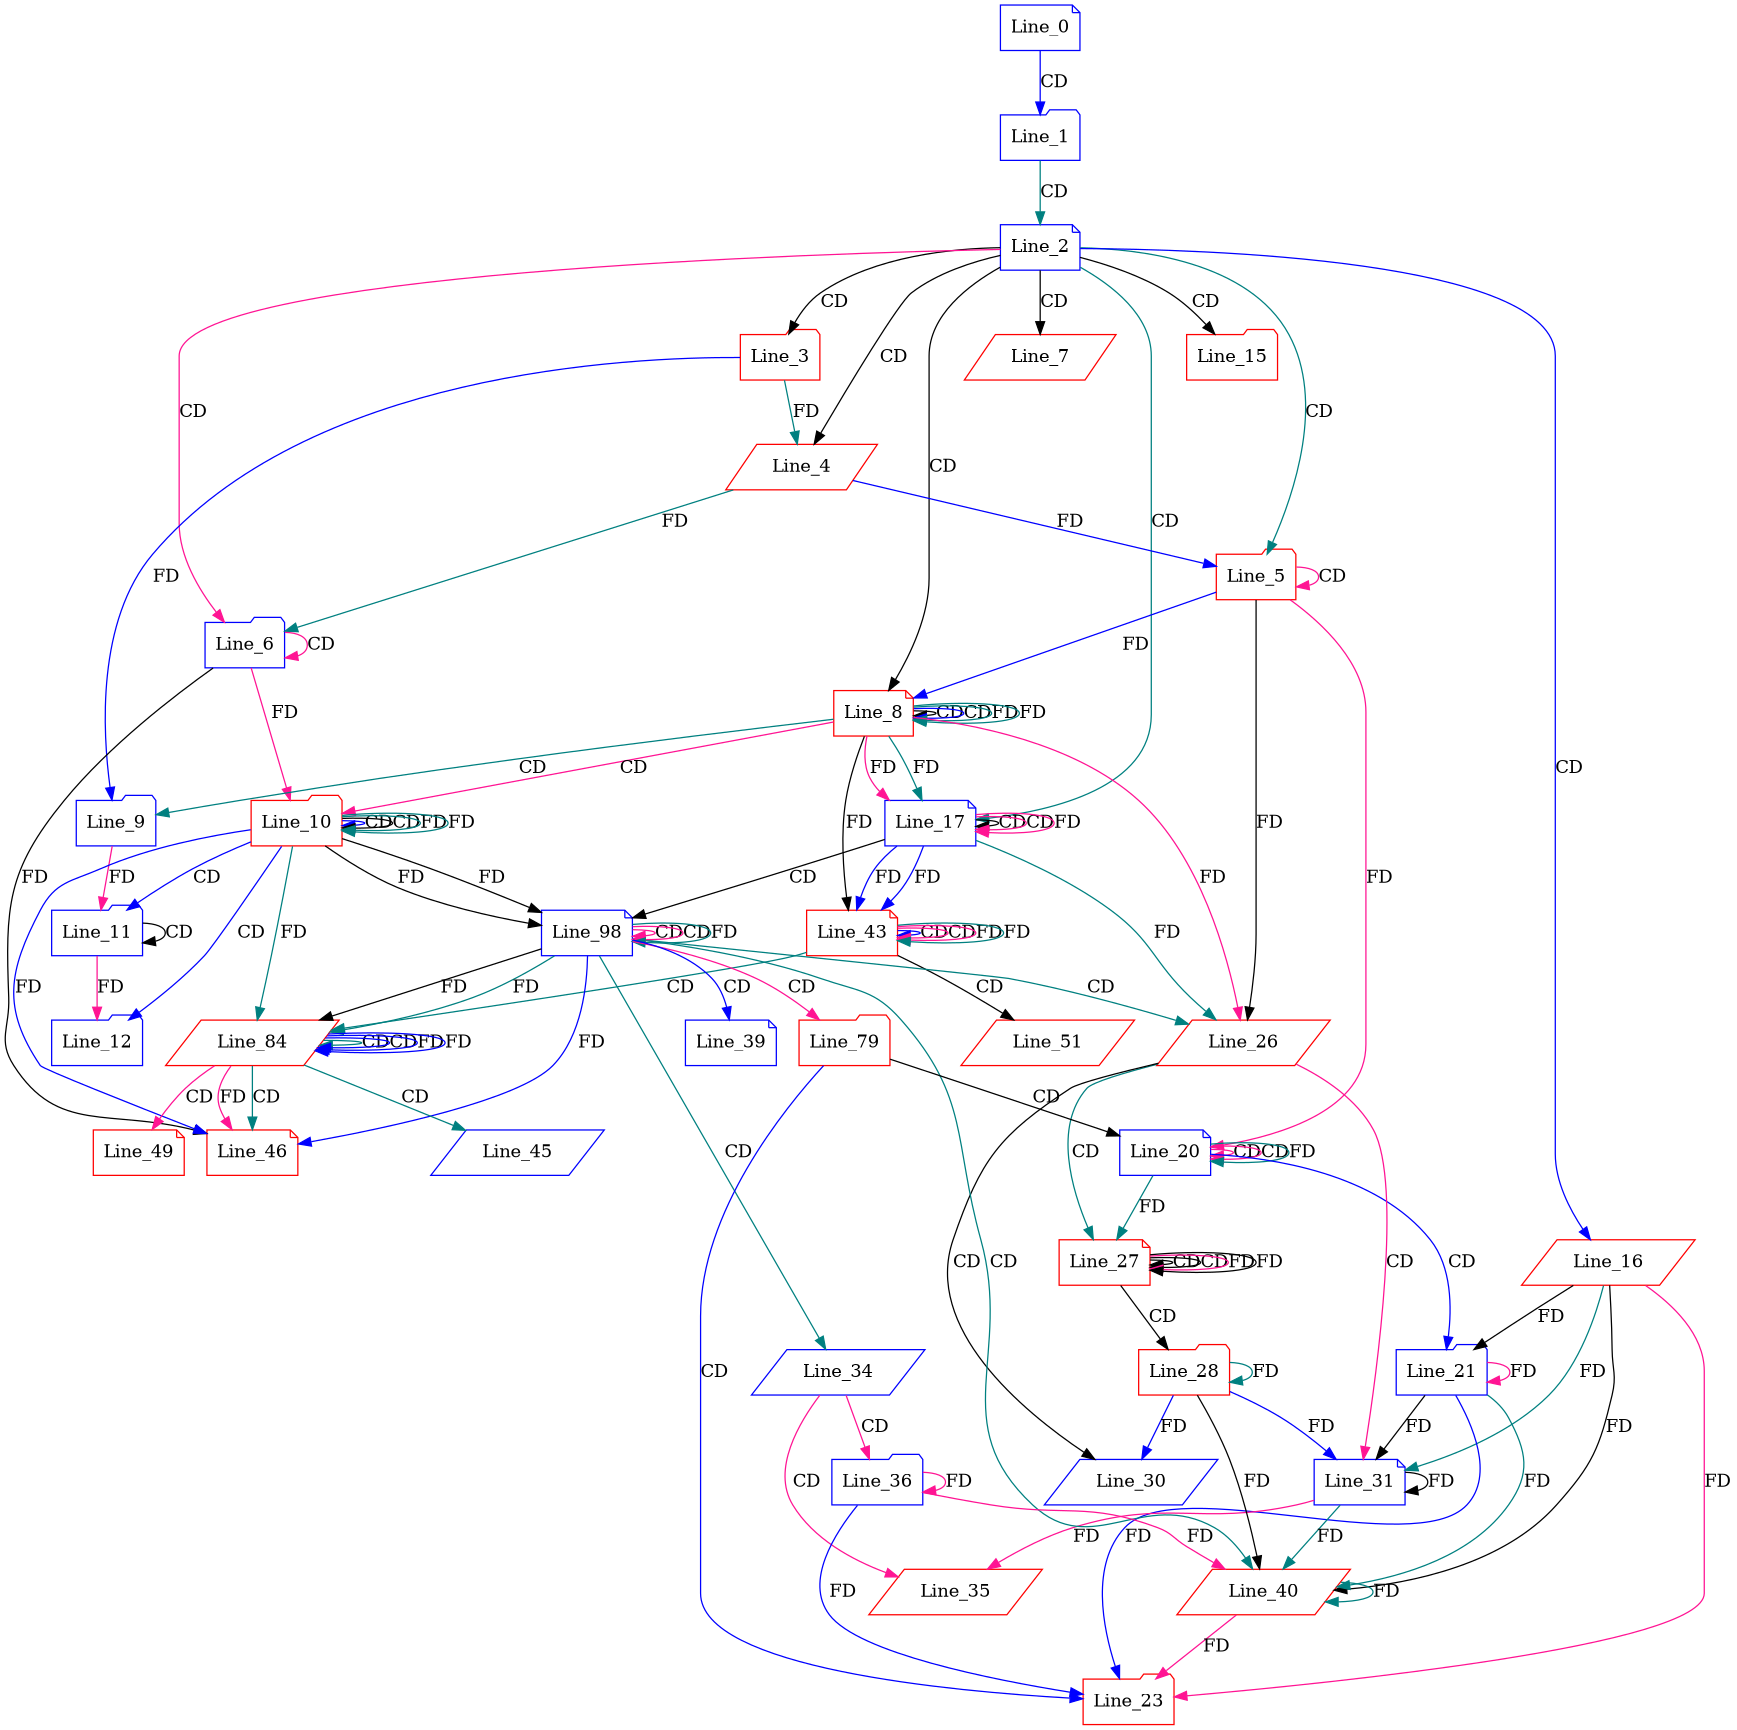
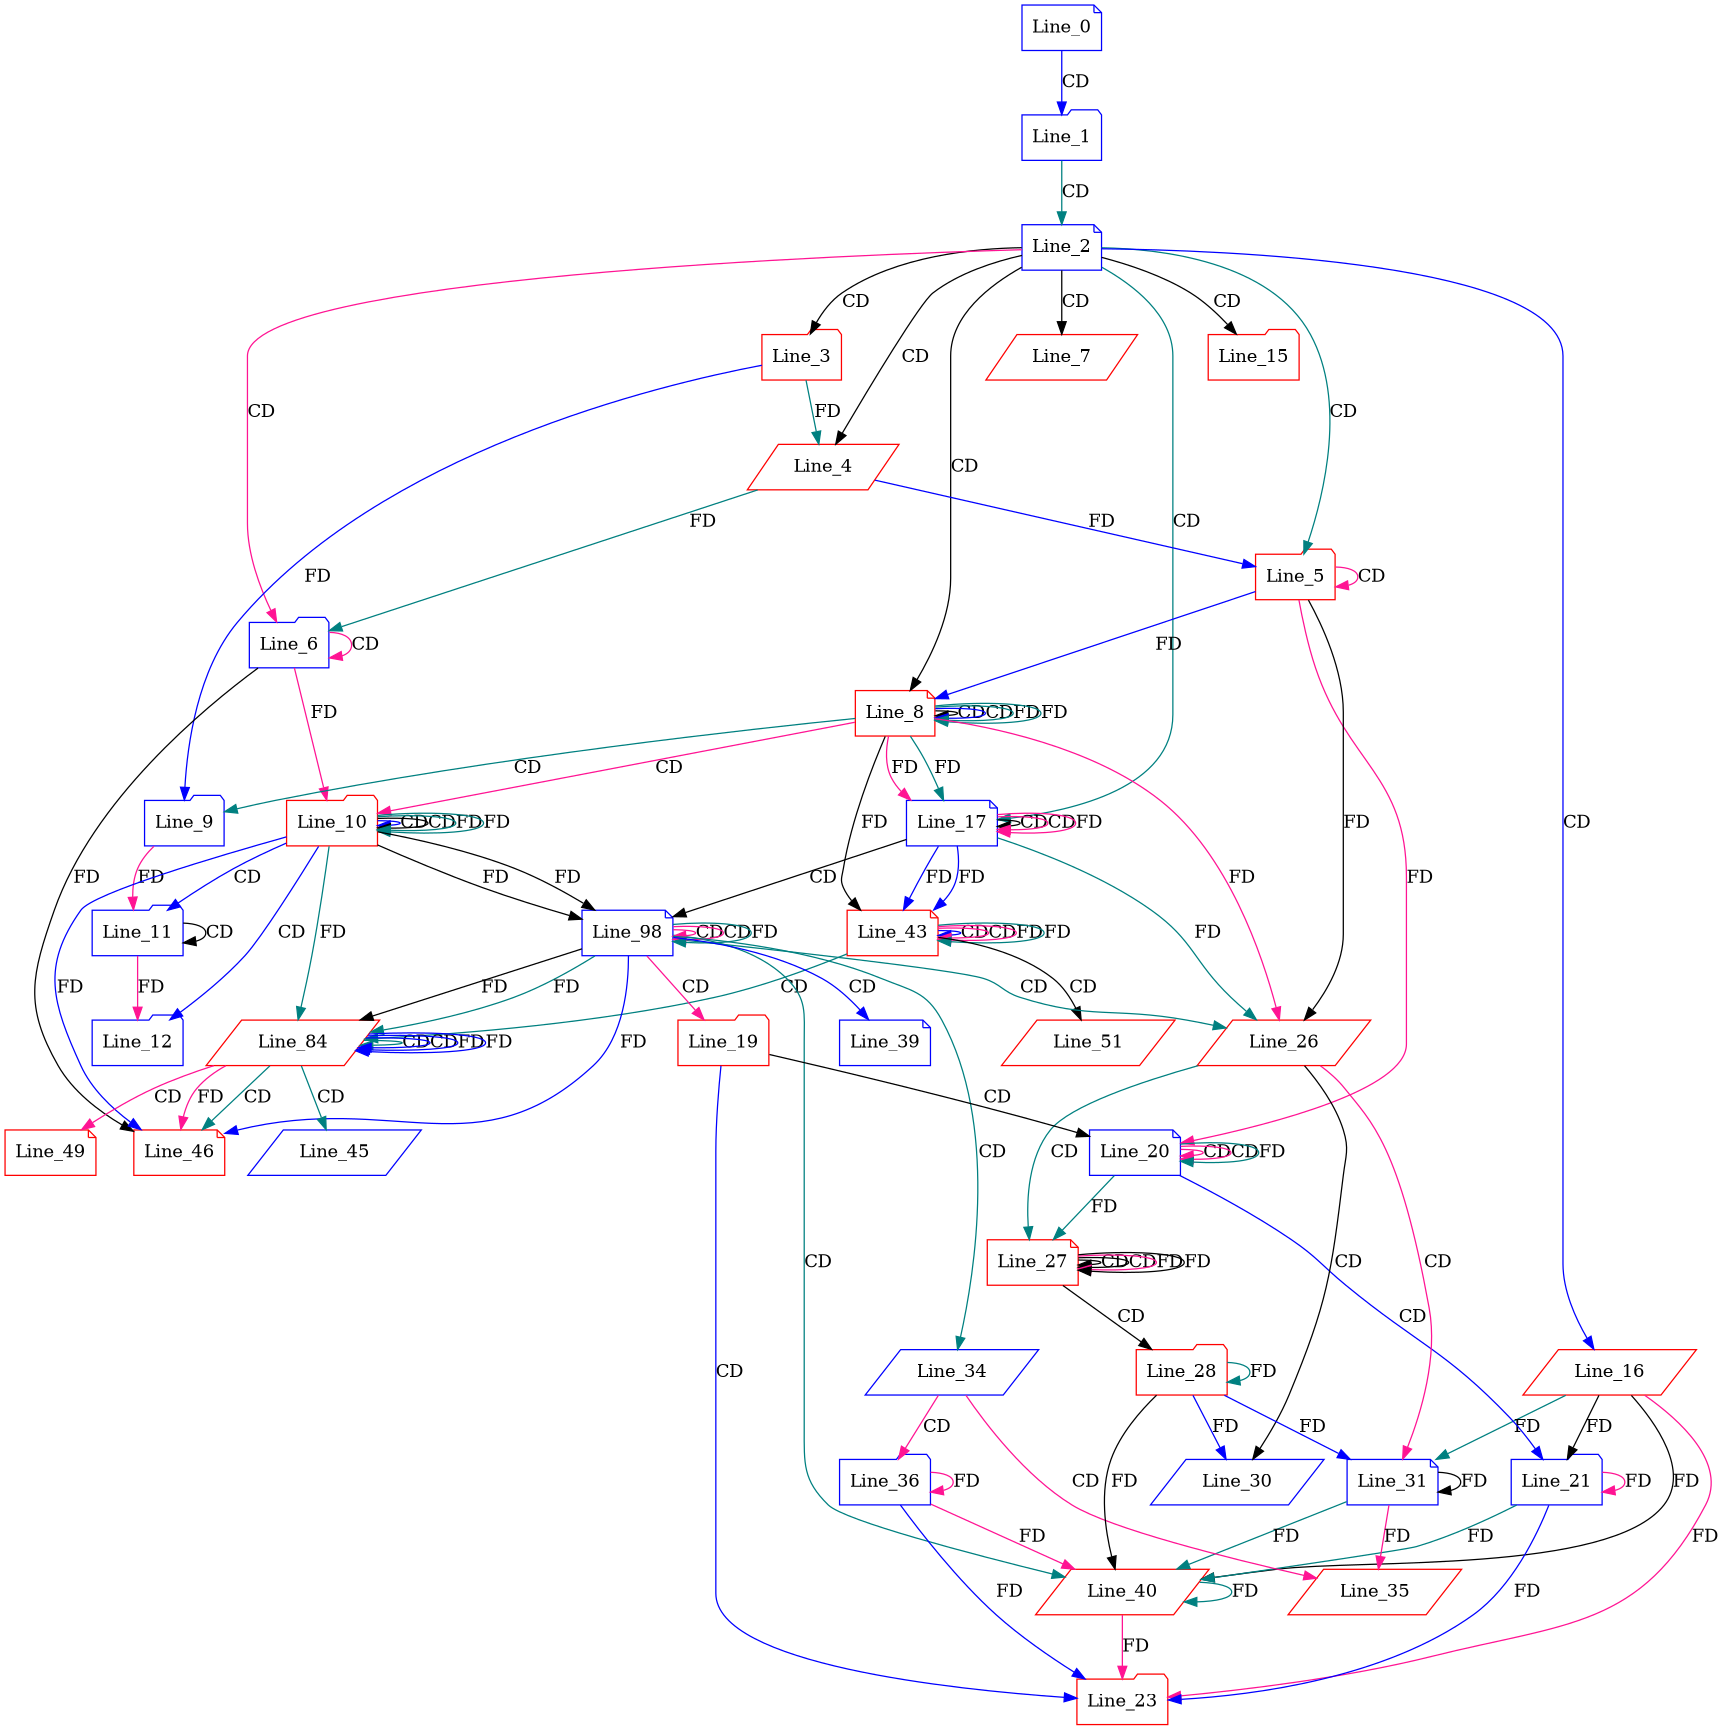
(844, 1043) -> (723, 1043)
(1405, 1422) -> none
